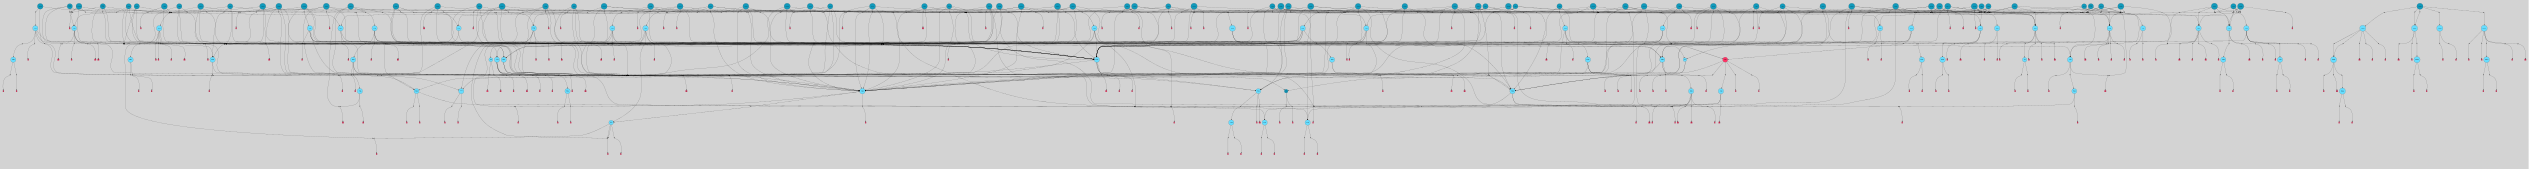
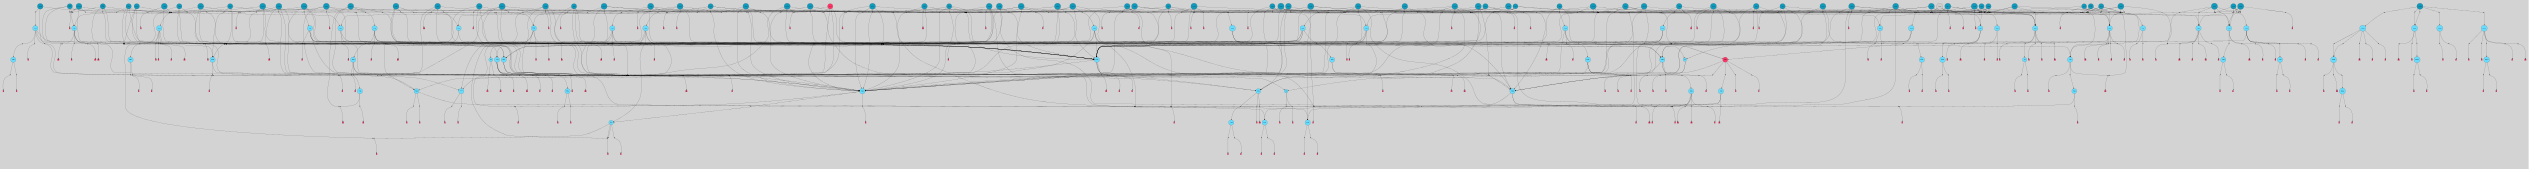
(830, 6) -> (830, 6)
(1940, 6) -> (1940, 6)
(1286, 91) -> (1286, 91)
